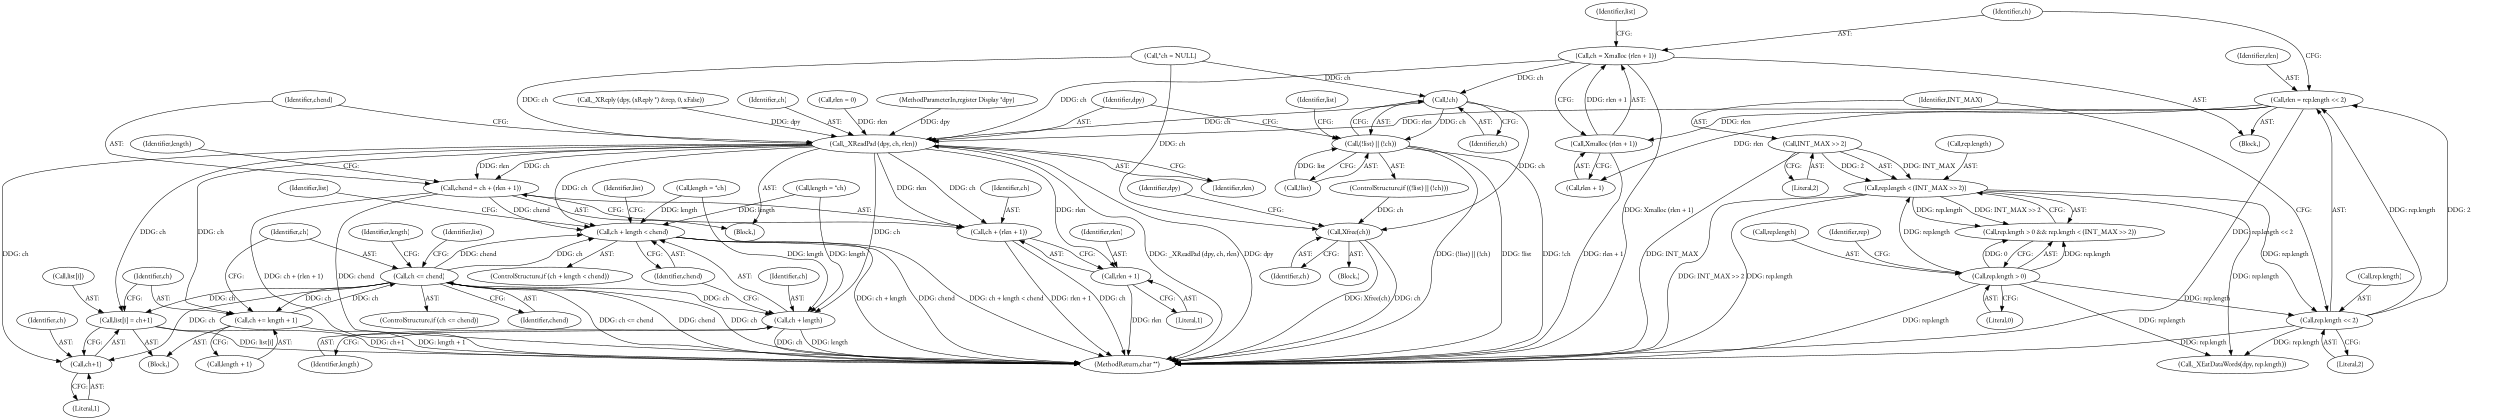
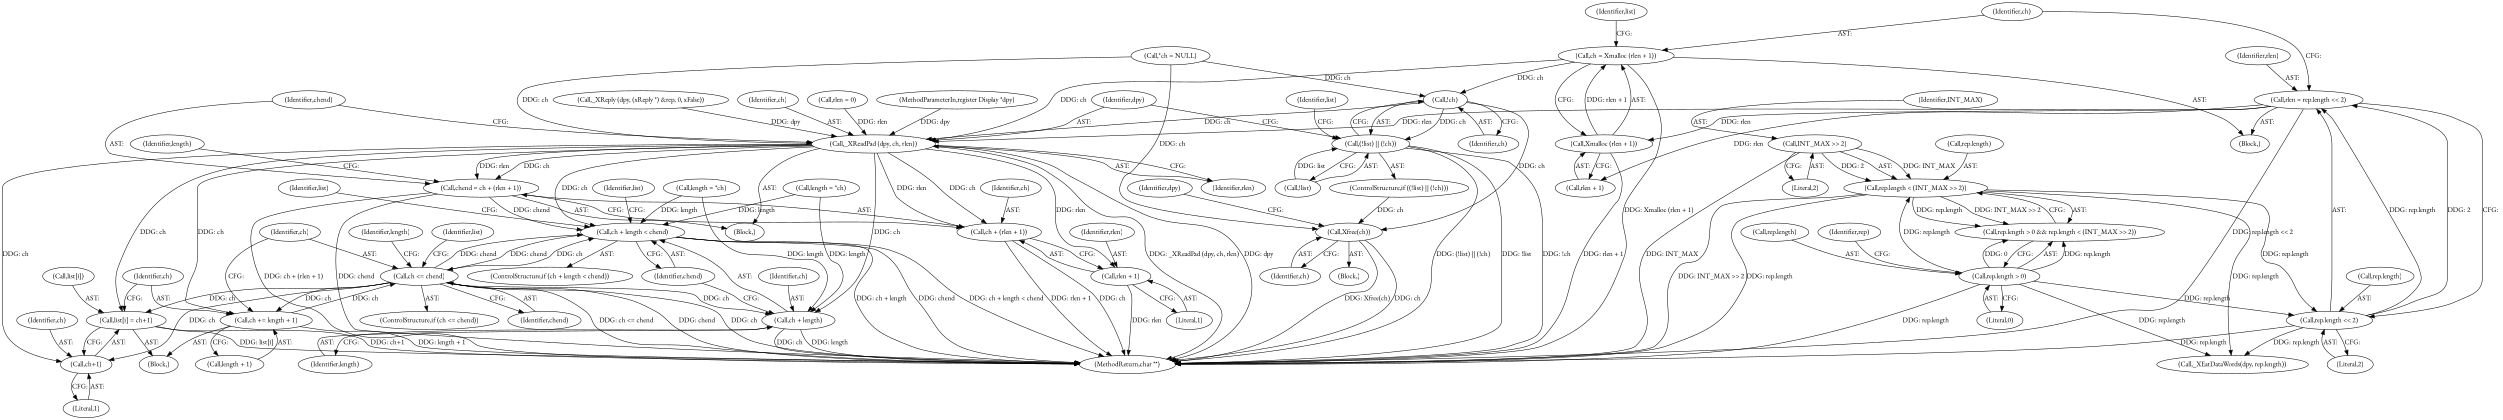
(2201, 151) -> (2483, 203)
none -> (517, 248)
